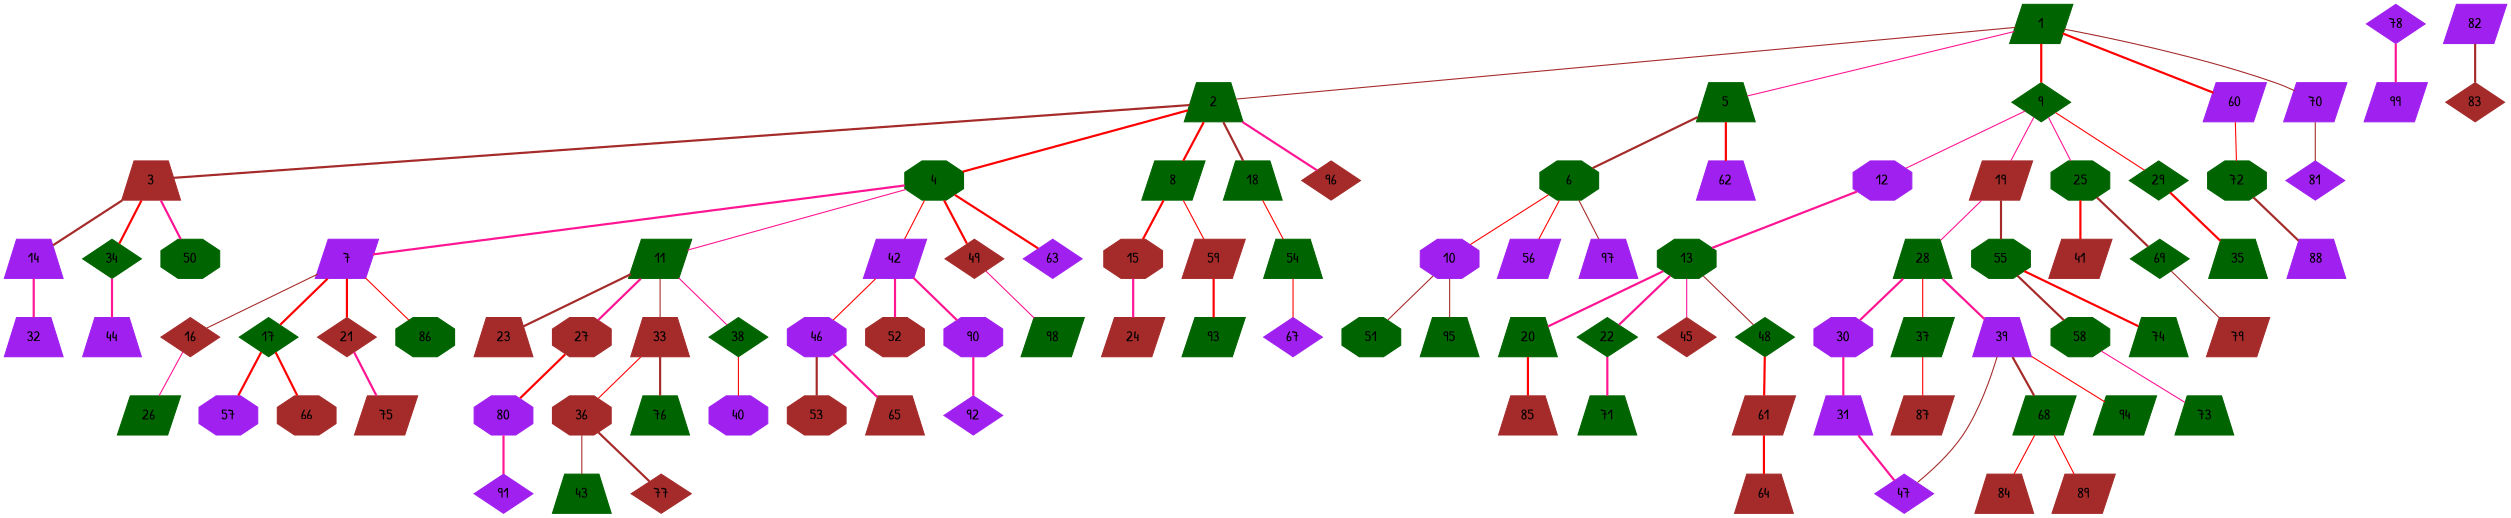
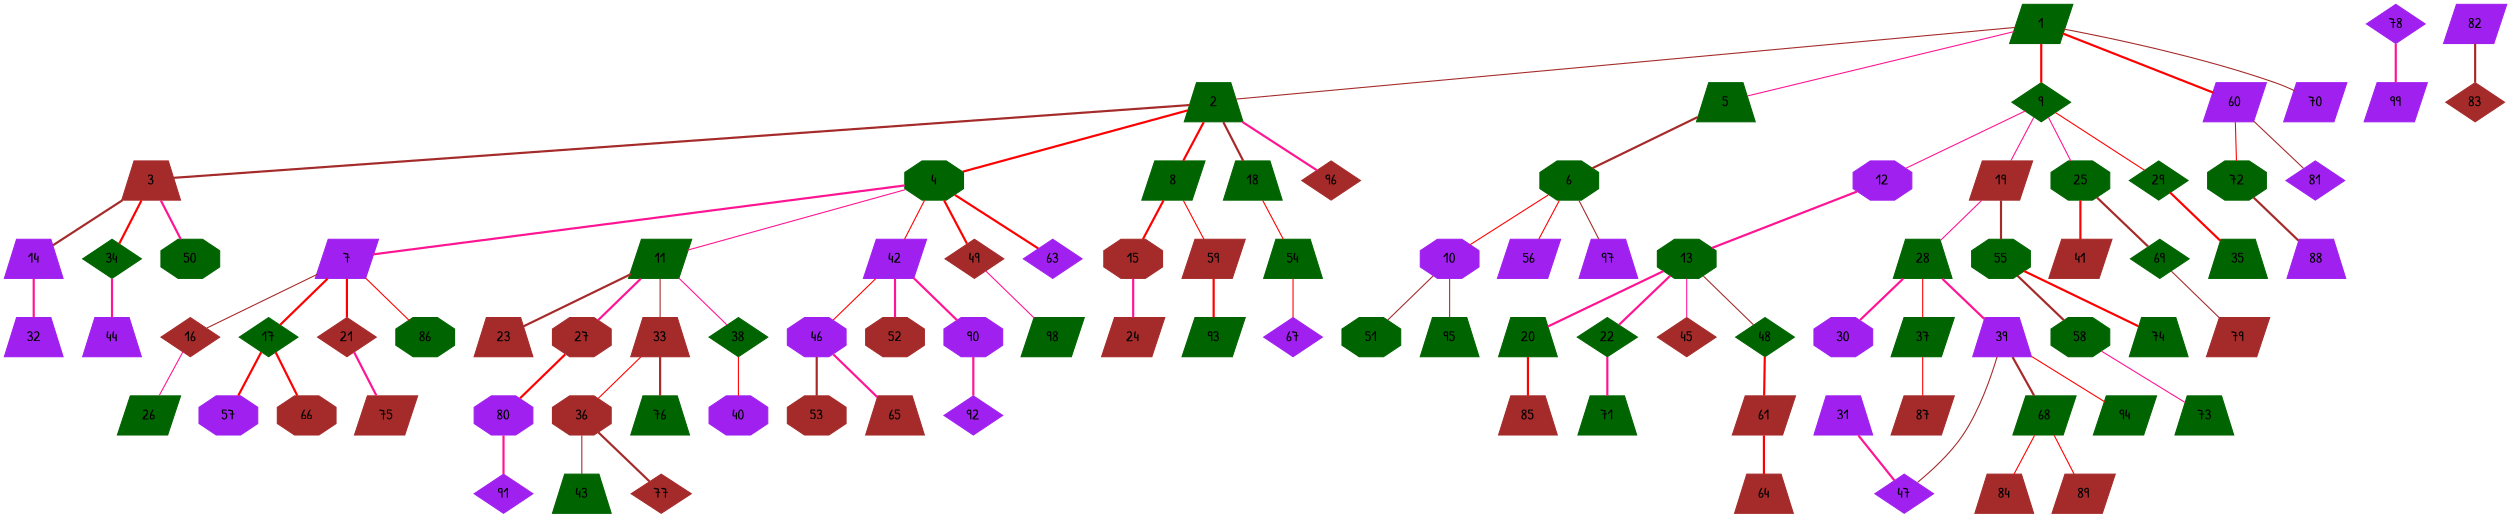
(2315, 141) -> (2278, 145)
(1726, 181) -> none
(1843, 376) -> none
